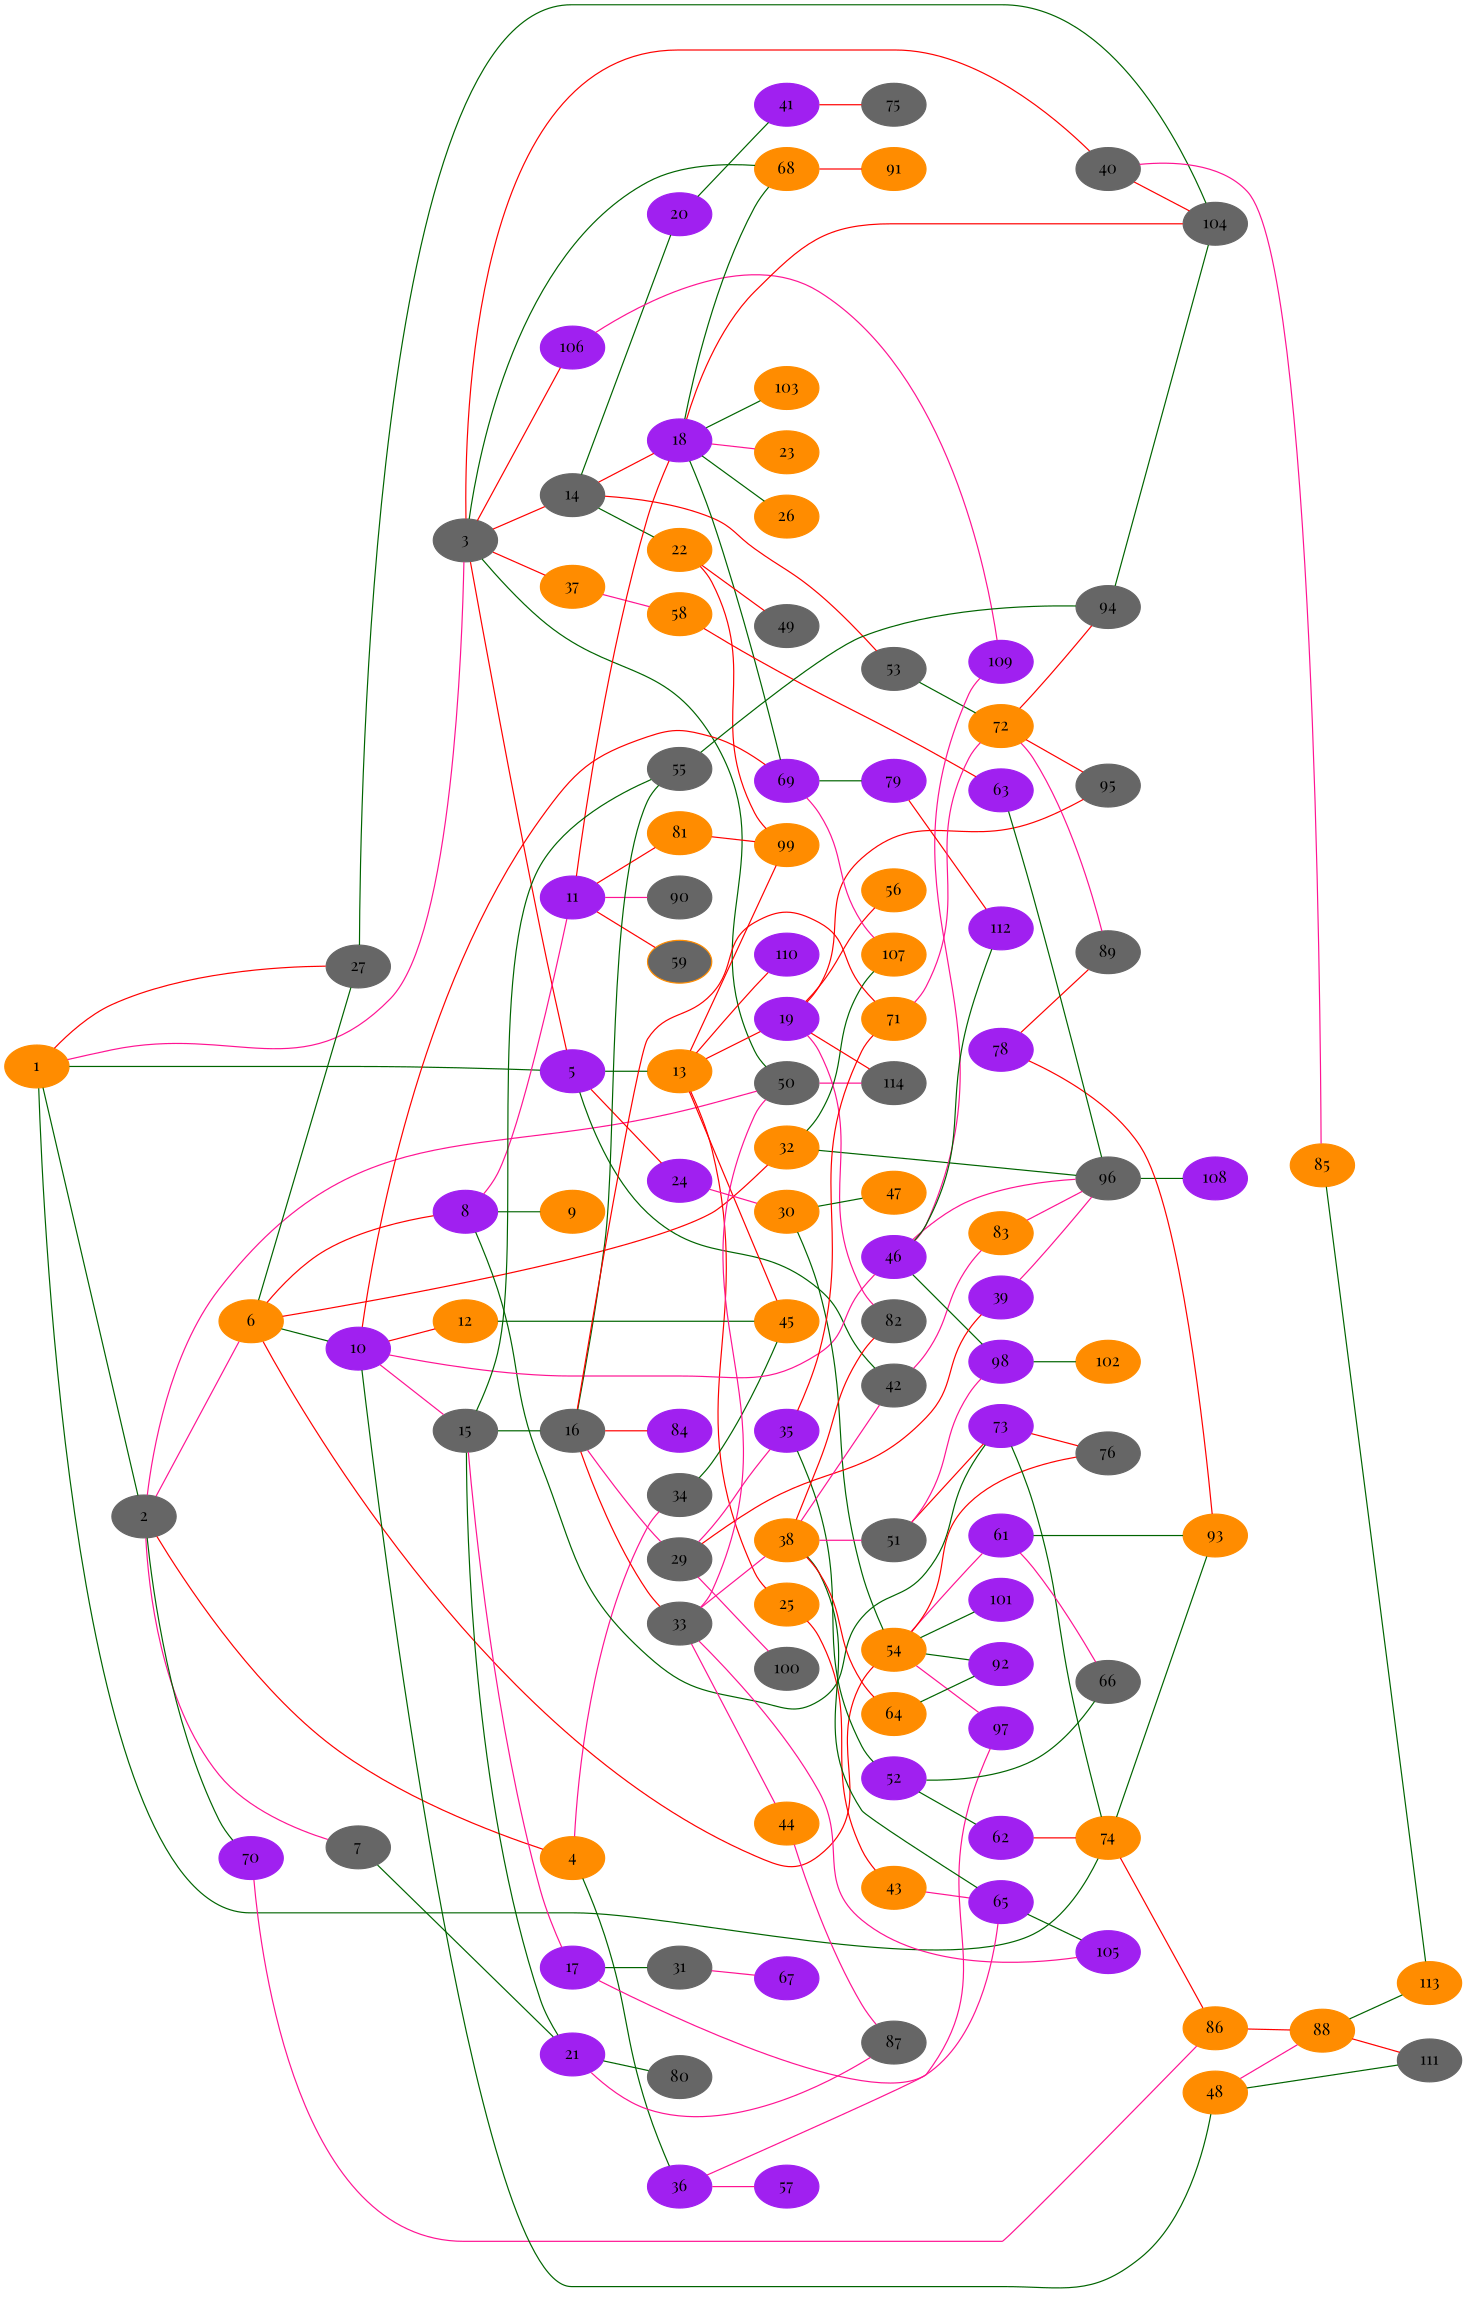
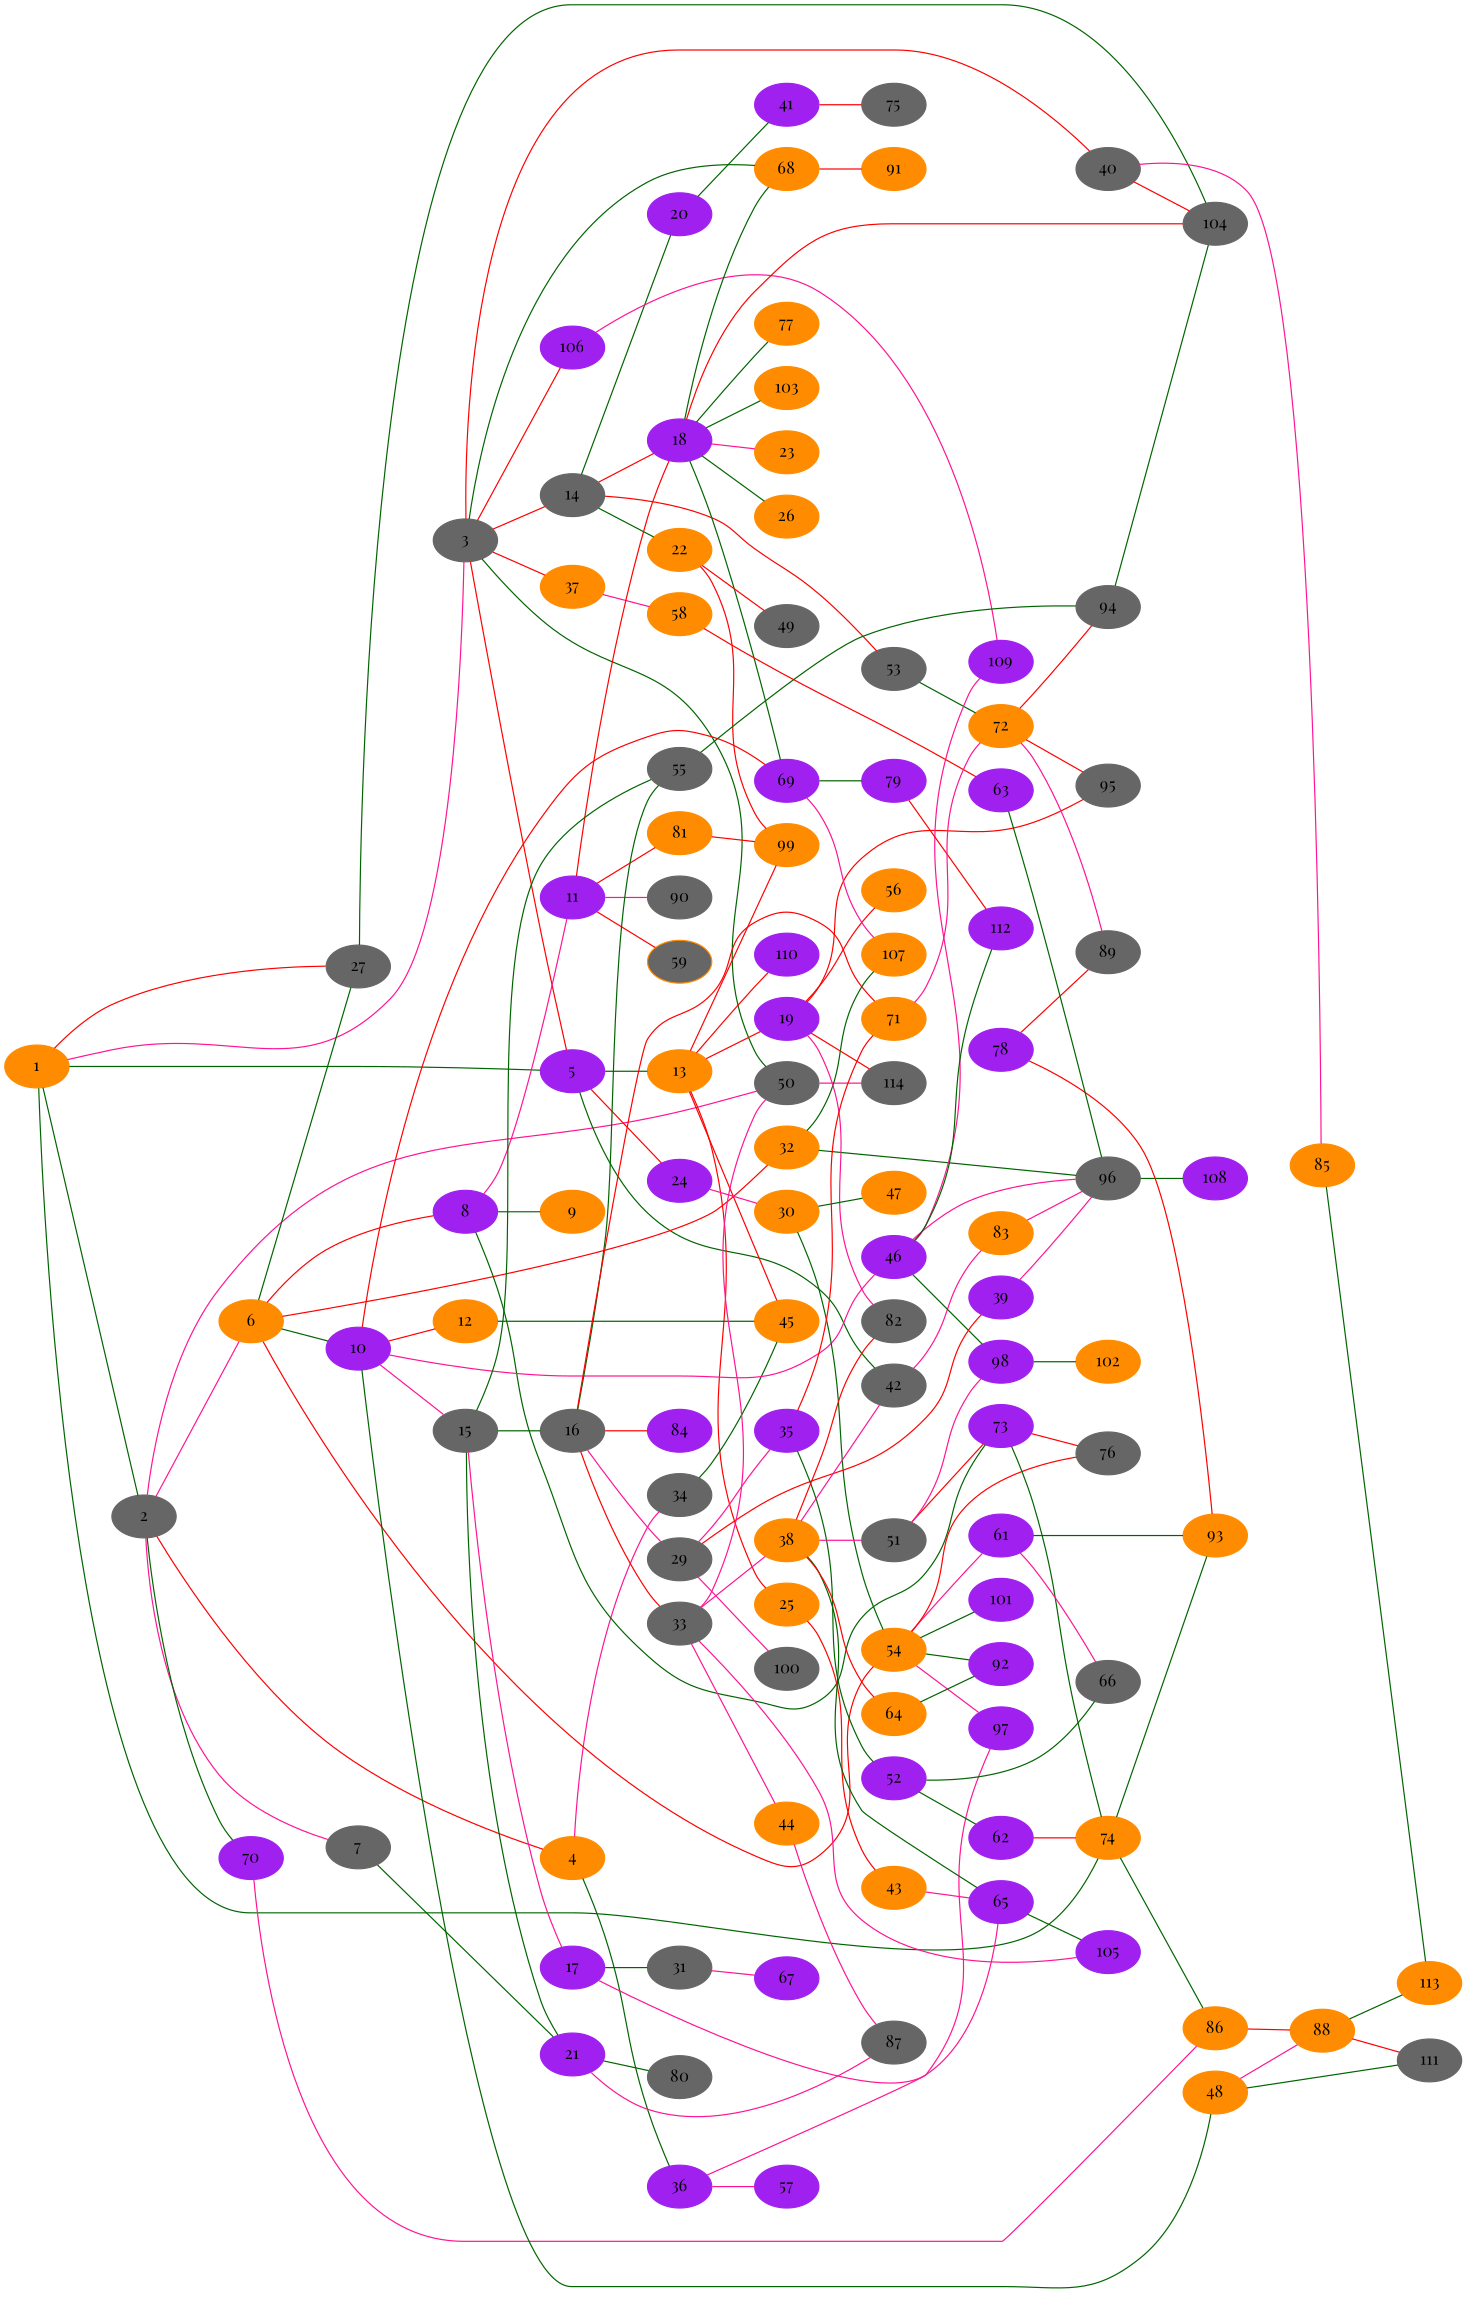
none -> (787, 324)
(1162, 1933) -> (1162, 1933)
